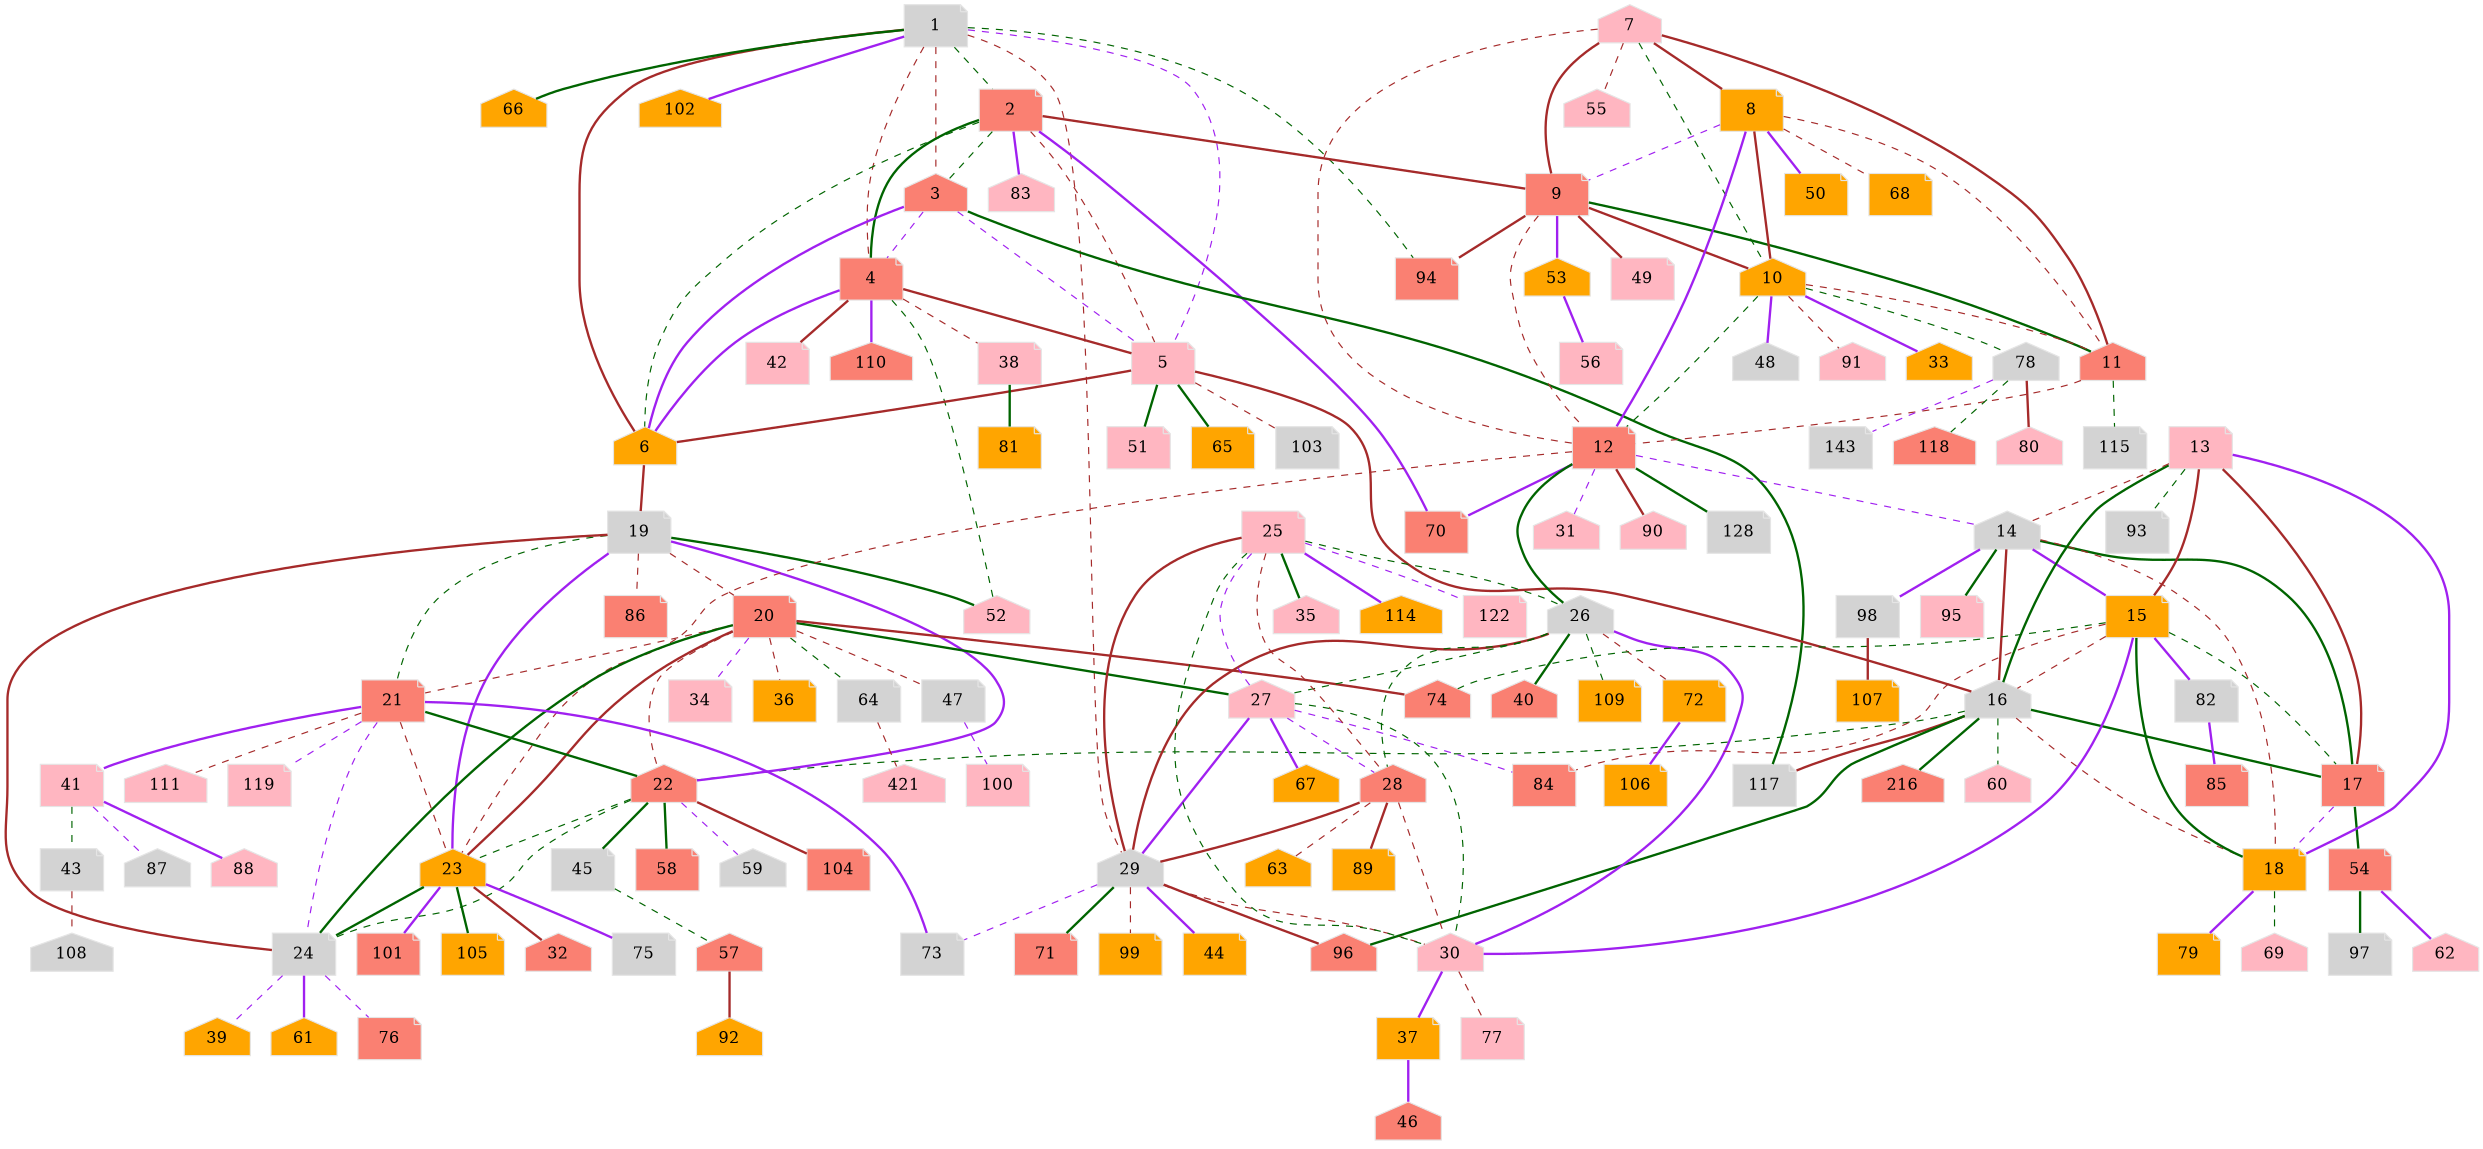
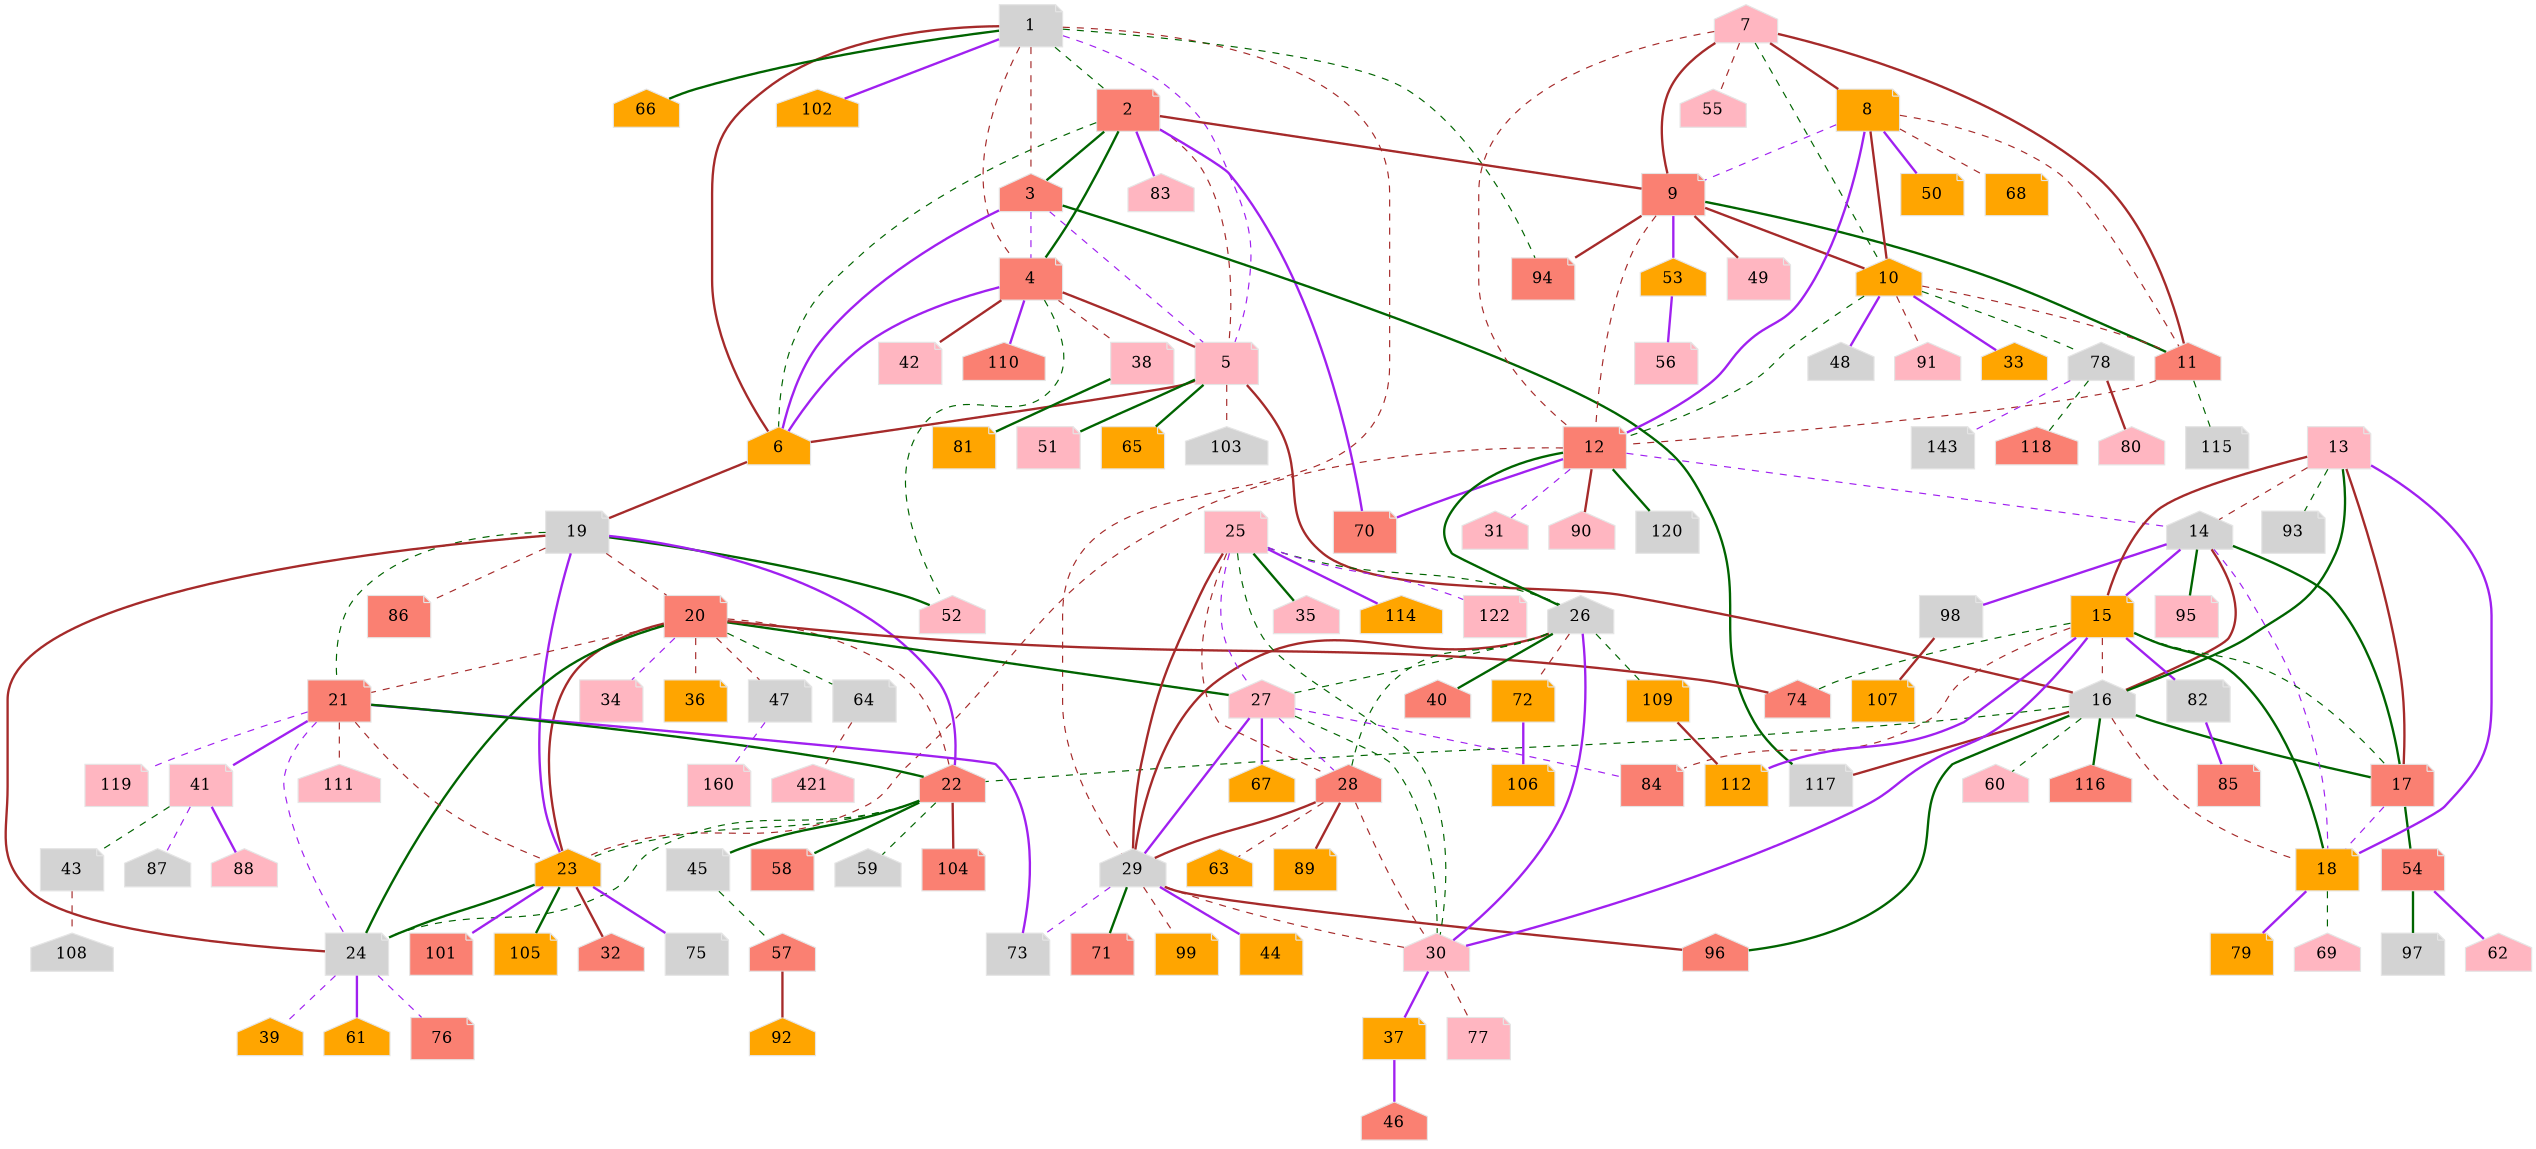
(971, 155) -> (1075, 156)
(1307, 448) -> (1227, 448)
(1739, 532) -> (1667, 532)
(2228, 640) -> (2291, 674)
(998, 785) -> (719, 785)
none -> (1737, 785)
(1903, 785) -> (2091, 785)
(710, 829) -> (909, 829)
